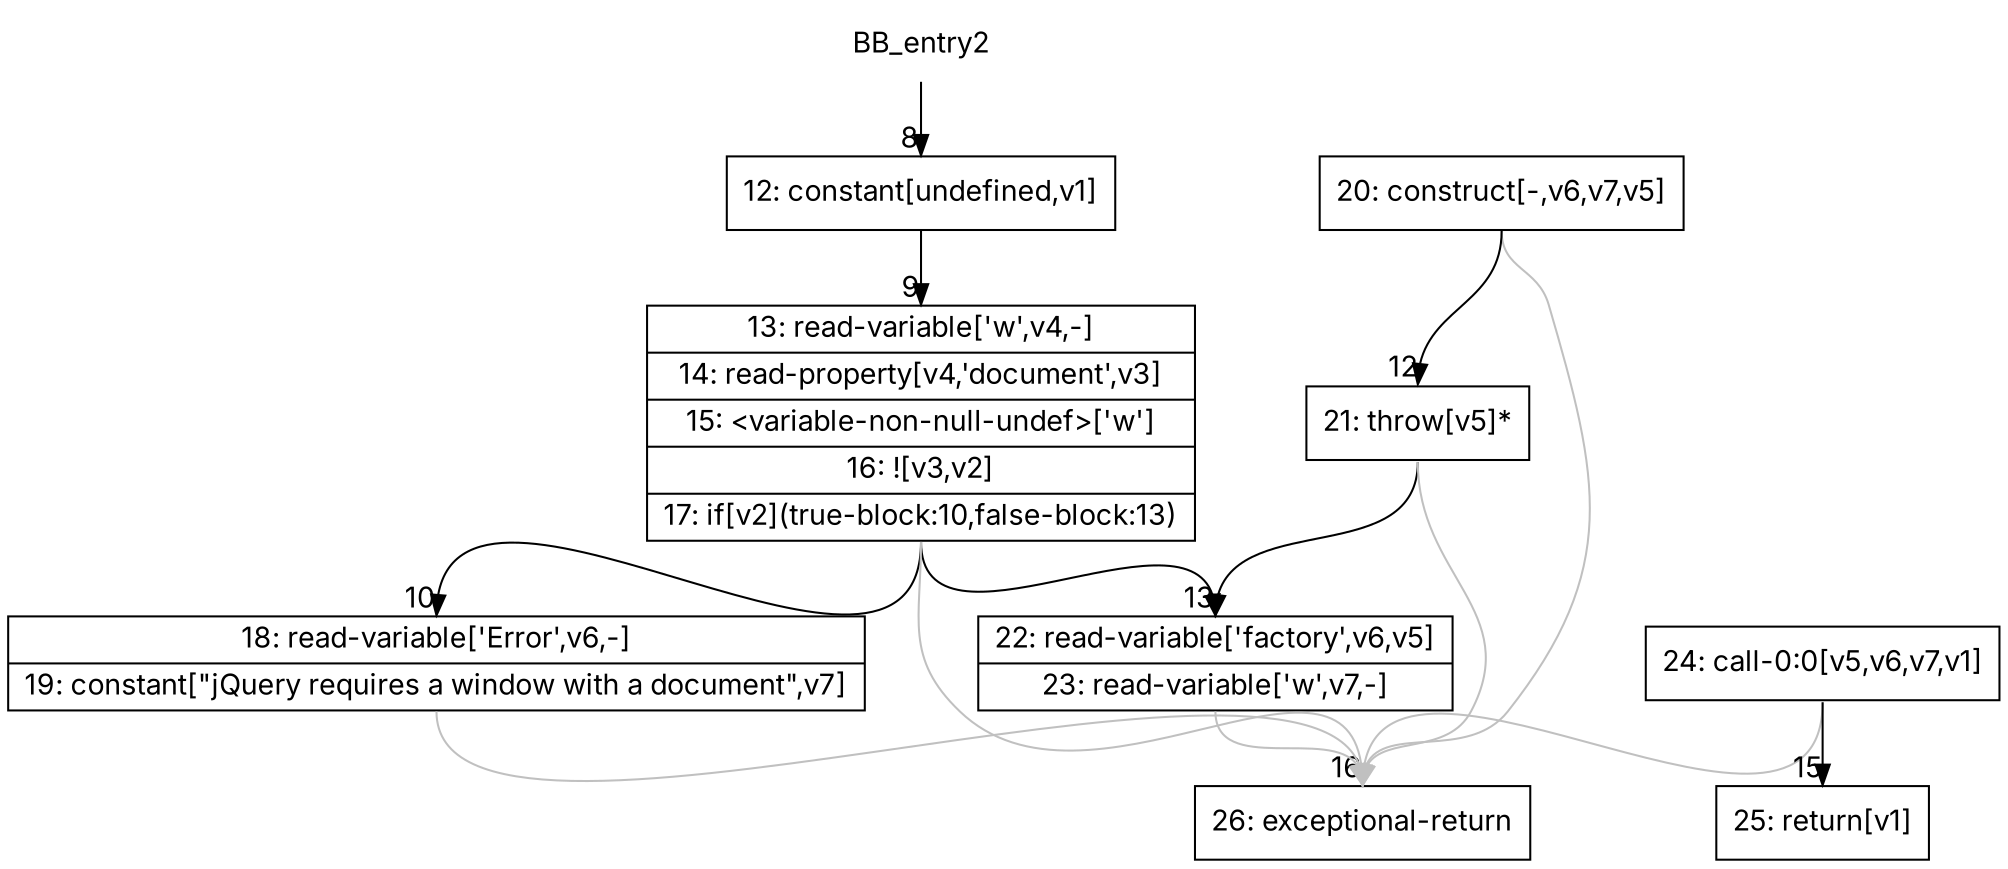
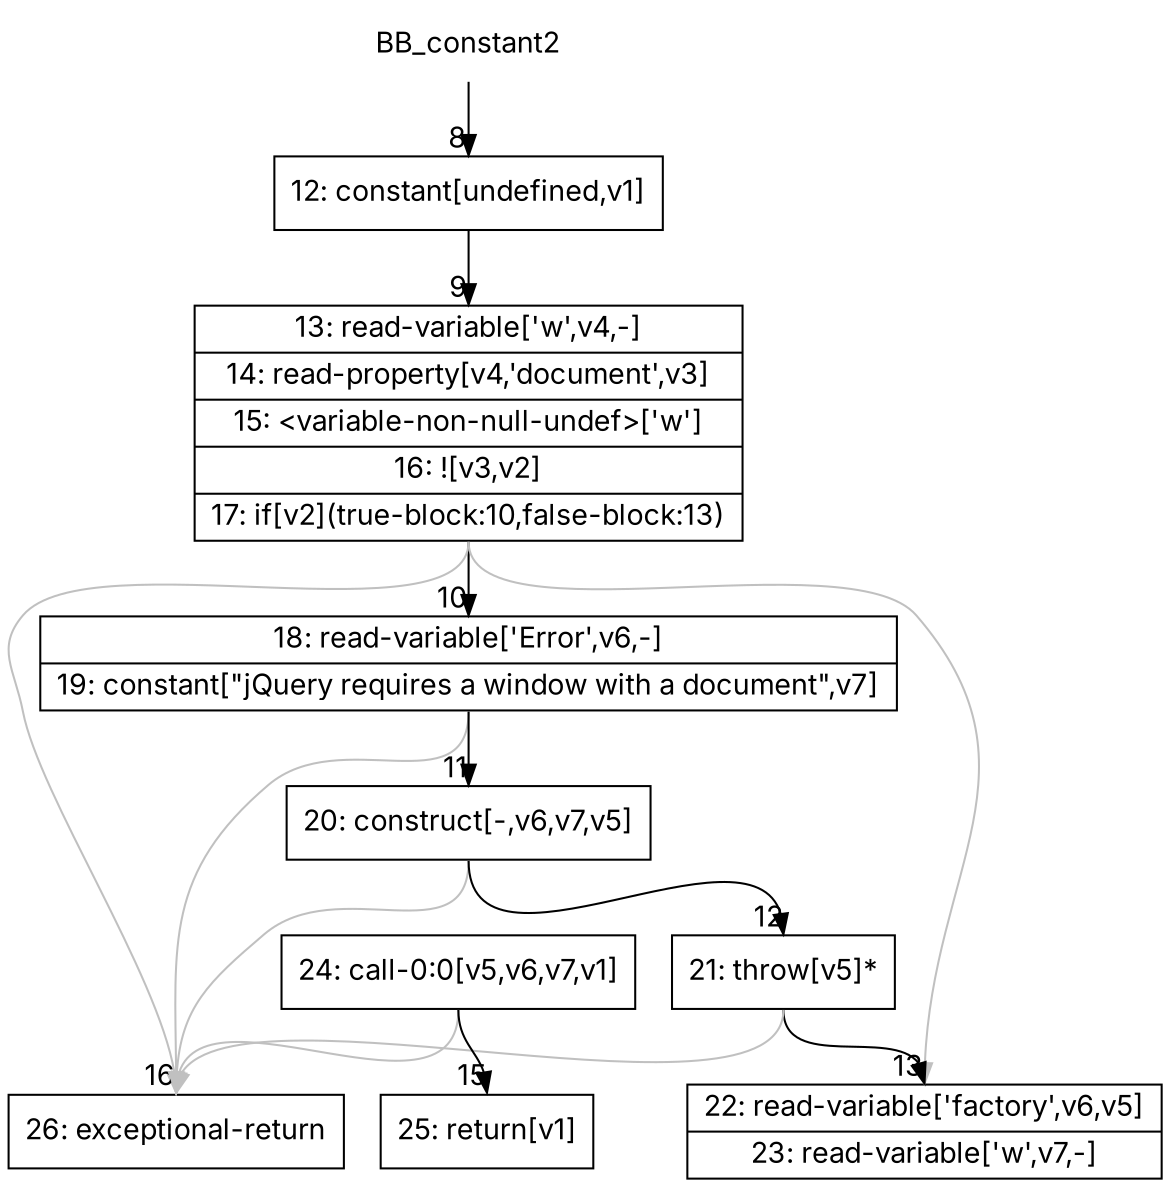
(921, 45) -> (469, 45)
(1058, 581) -> (914, 614)
(1279, 748) -> none
none -> (469, 751)
